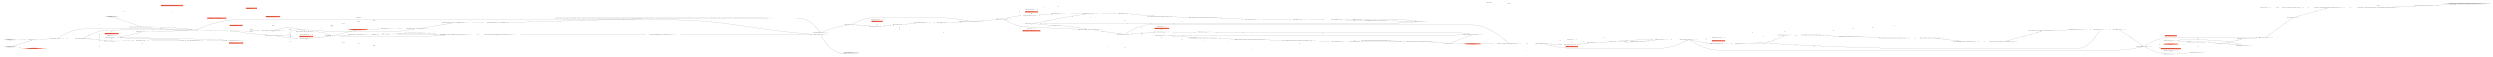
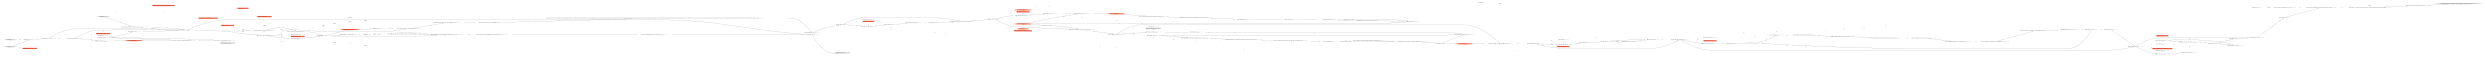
(1032, 10) -> (1023, 10)
(1125, 14) -> (1116, 14)
(1032, 24) -> (1023, 24)
(1162, 28) -> (1153, 28)
(1032, 29) -> (1023, 29)
(143, 41) -> (134, 41)
(236, 43) -> (228, 43)
(2171, 44) -> (2162, 44)
(34, 48) -> (30, 48)
